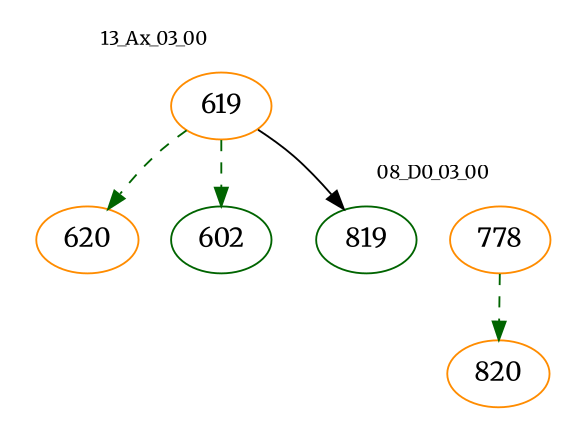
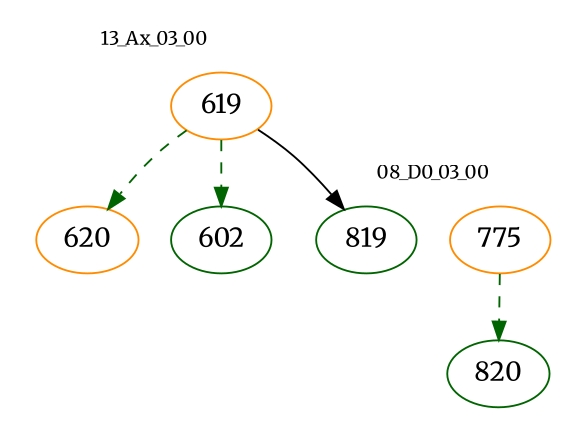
(500, 240) -> (500, 240)
(498, 374) -> (498, 374)
